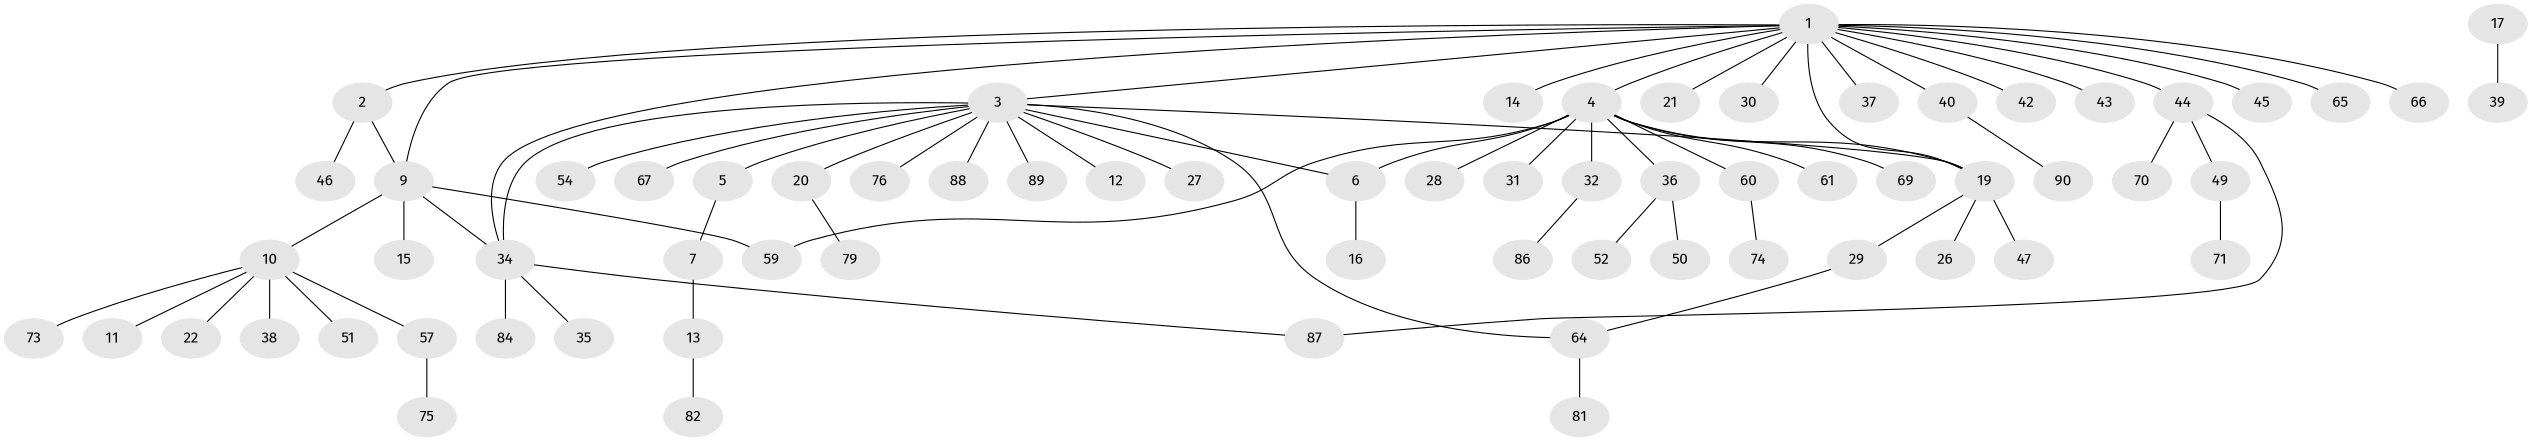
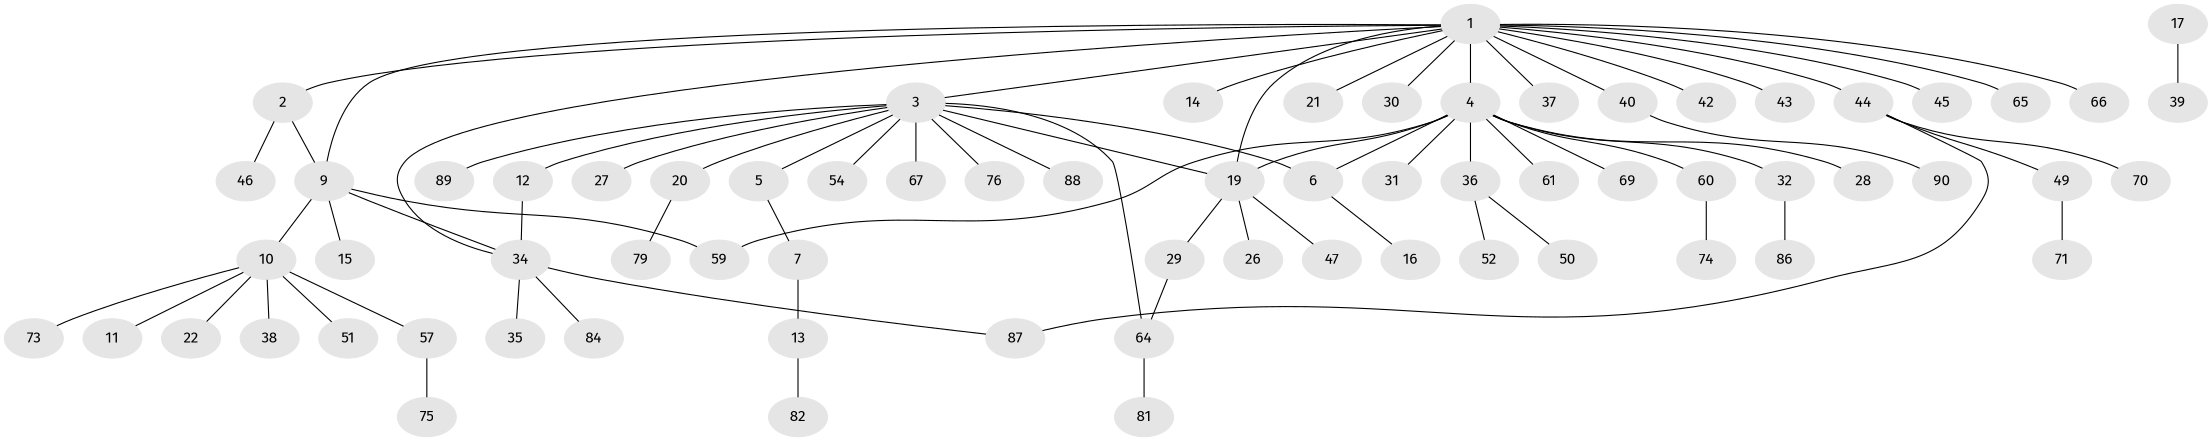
(701, 113) -> (522, 222)
